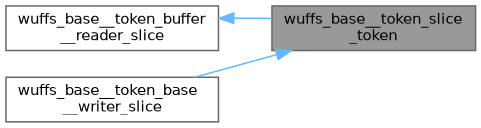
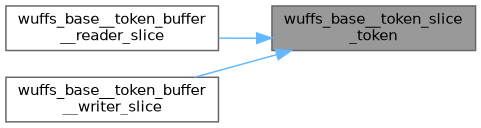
(253, 18) -> (238, 38)
(112, 100) -> (112, 100)
